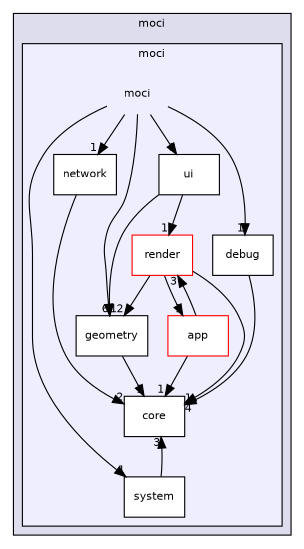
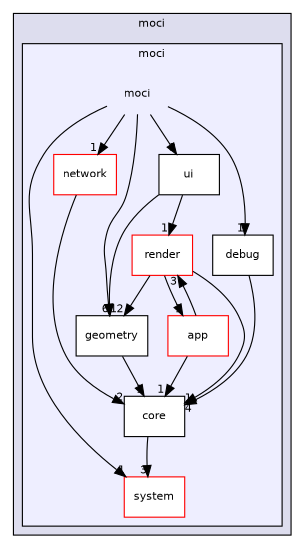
(85, 175) -> (85, 175)
(162, 462) -> (147, 451)
(154, 497) -> (154, 497)
